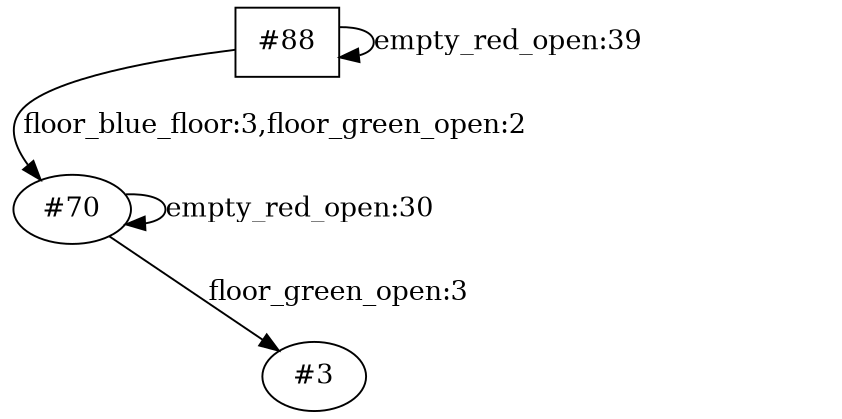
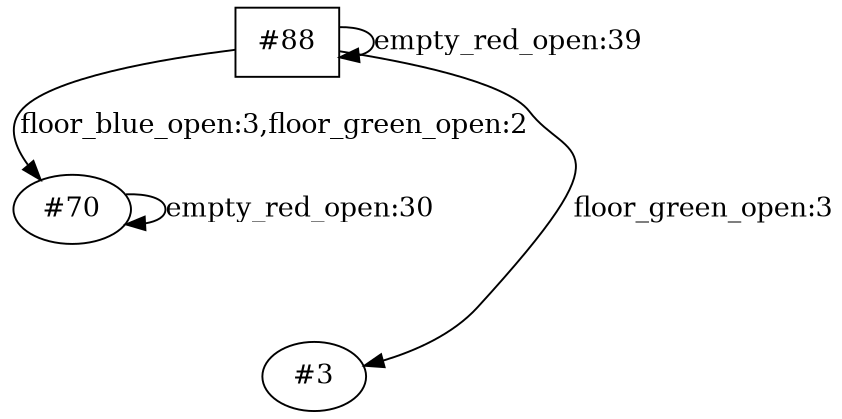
(275, 126) -> (275, 126)
(186, 288) -> (575, 170)
